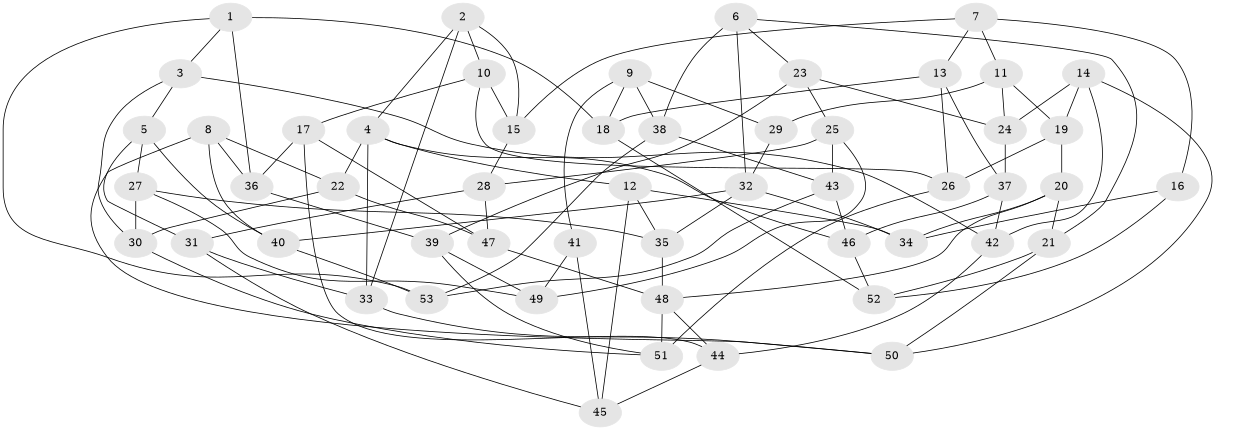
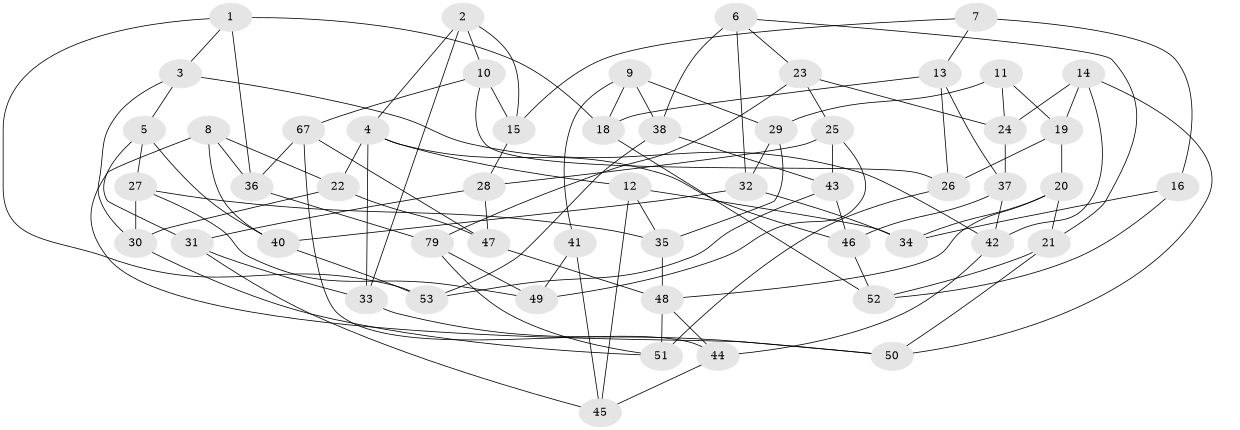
(989, 46) -> none
(304, 130) -> (304, 130)
(704, 215) -> (770, 203)
(432, 243) -> (432, 243)
